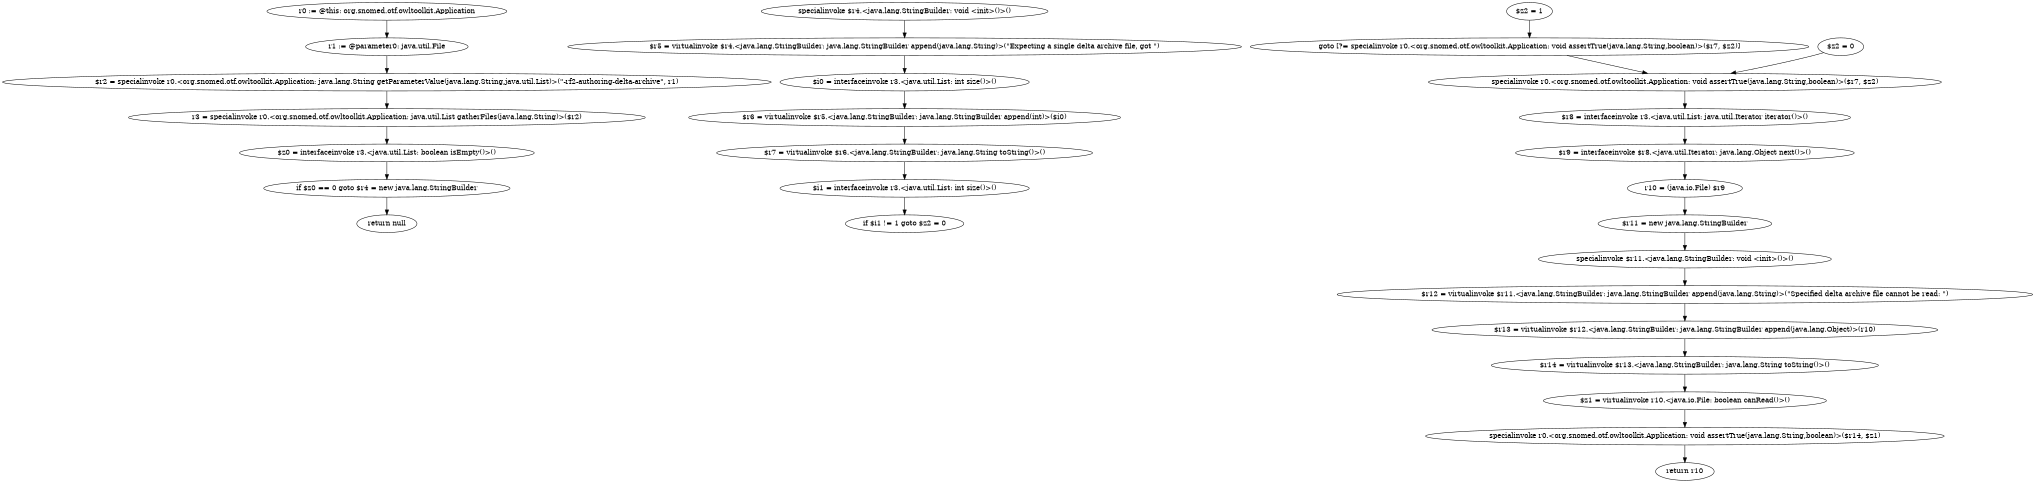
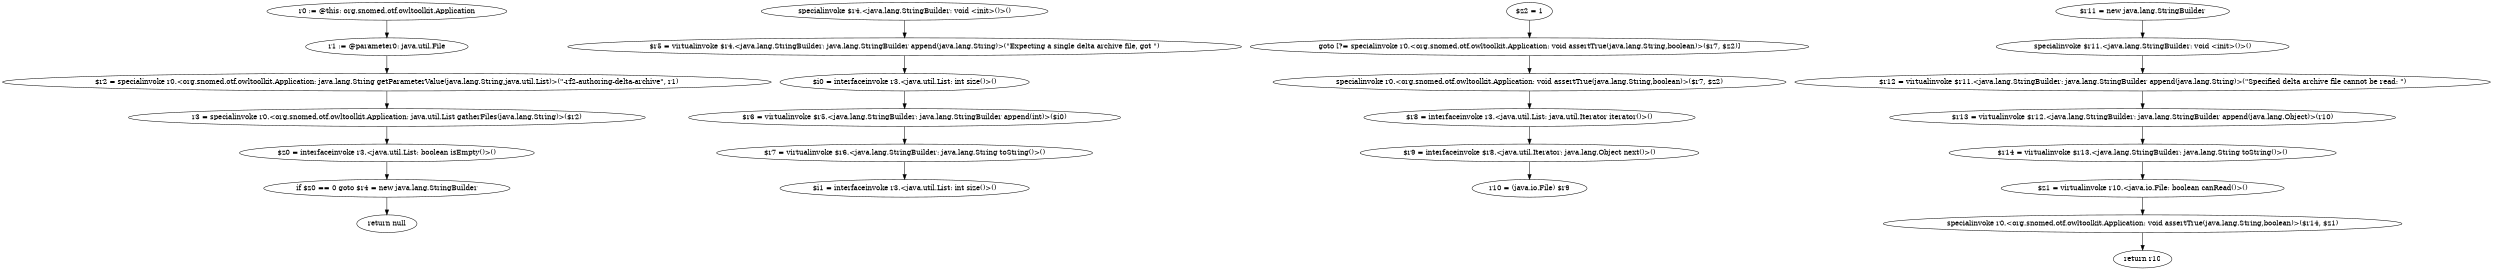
(1841, 47) -> none
(1685, 204) -> none
(905, 224) -> none
